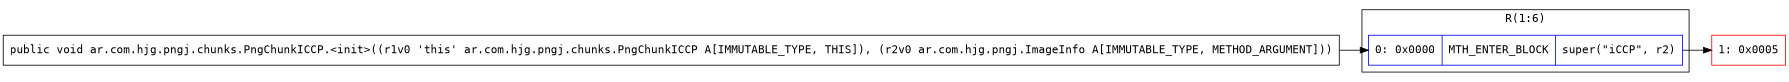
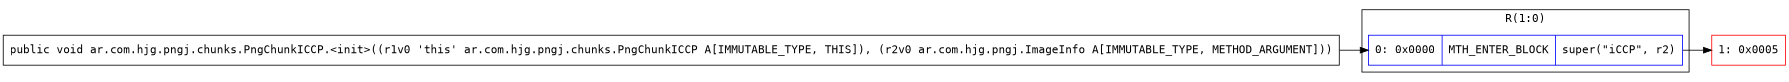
(1526, 19) -> (1526, 19)
